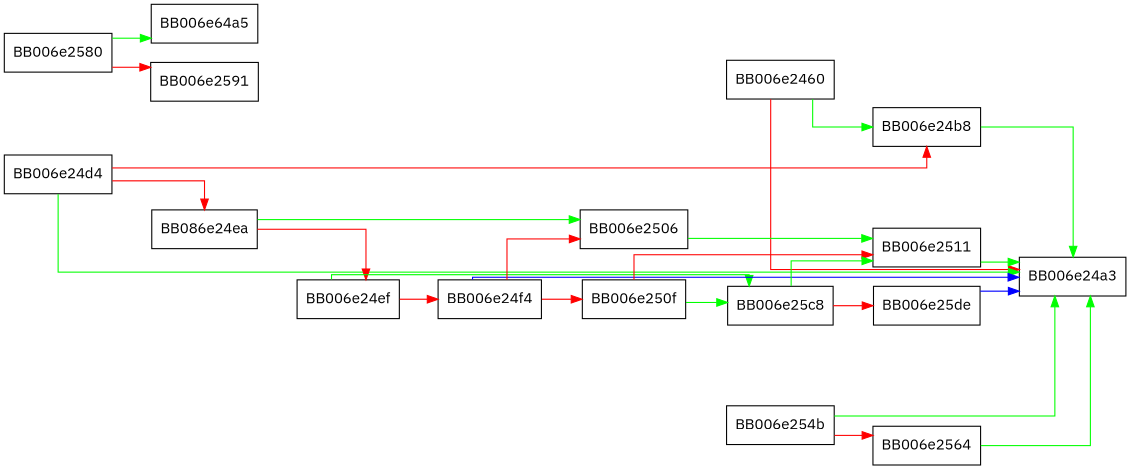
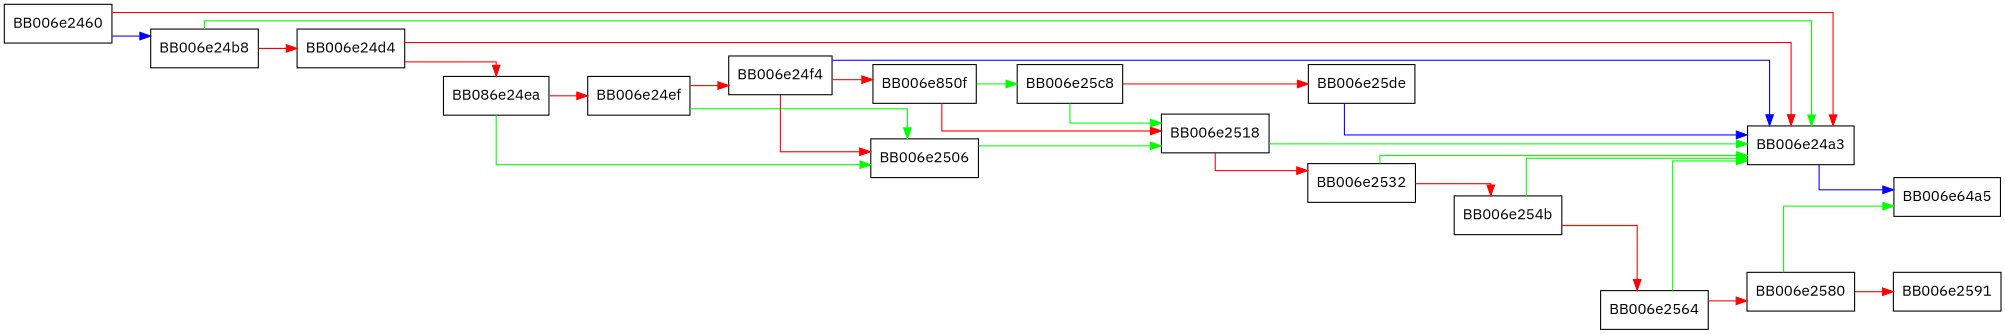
(823, 127) -> (126, 36)
(525, 168) -> (272, 48)
none -> (1362, 183)
none -> (1839, 190)
(927, 248) -> (1215, 133)
(314, 272) -> (1134, 43)
(539, 275) -> (808, 109)
(634, 299) -> (925, 84)
none -> (1722, 301)
